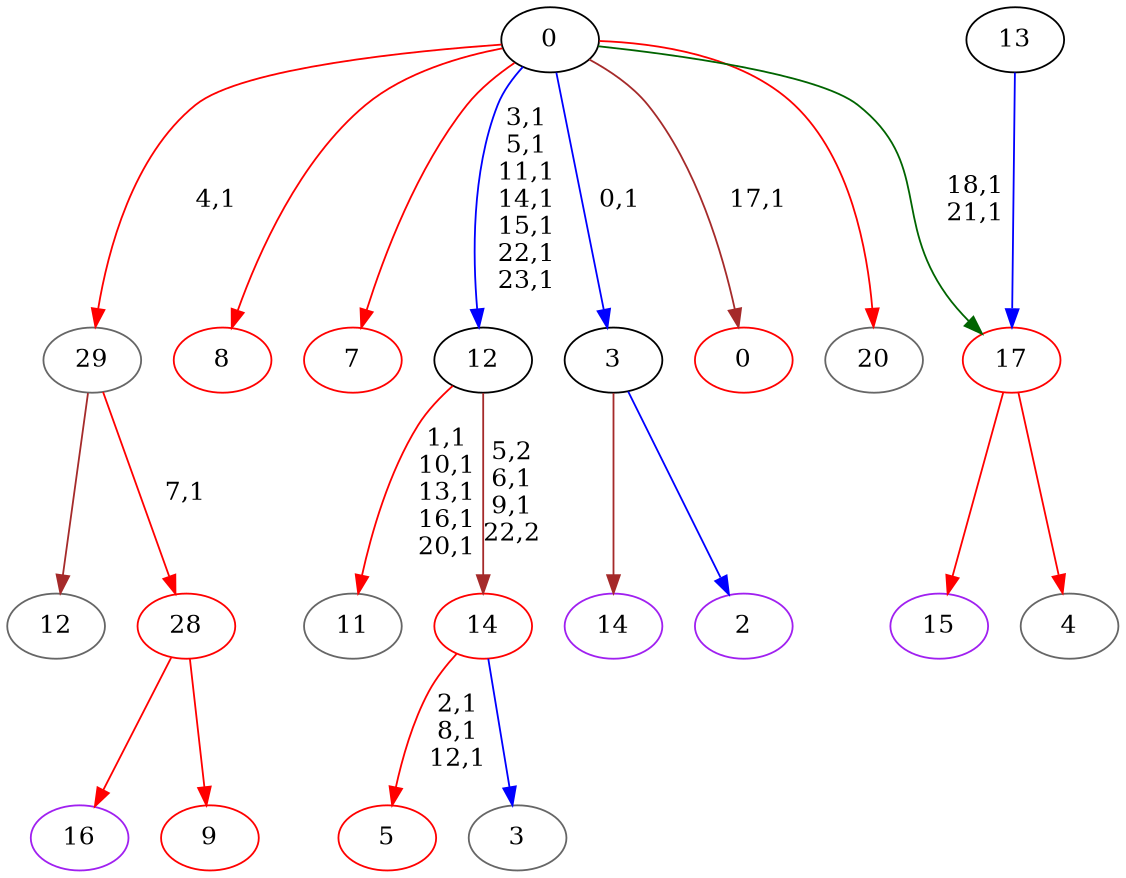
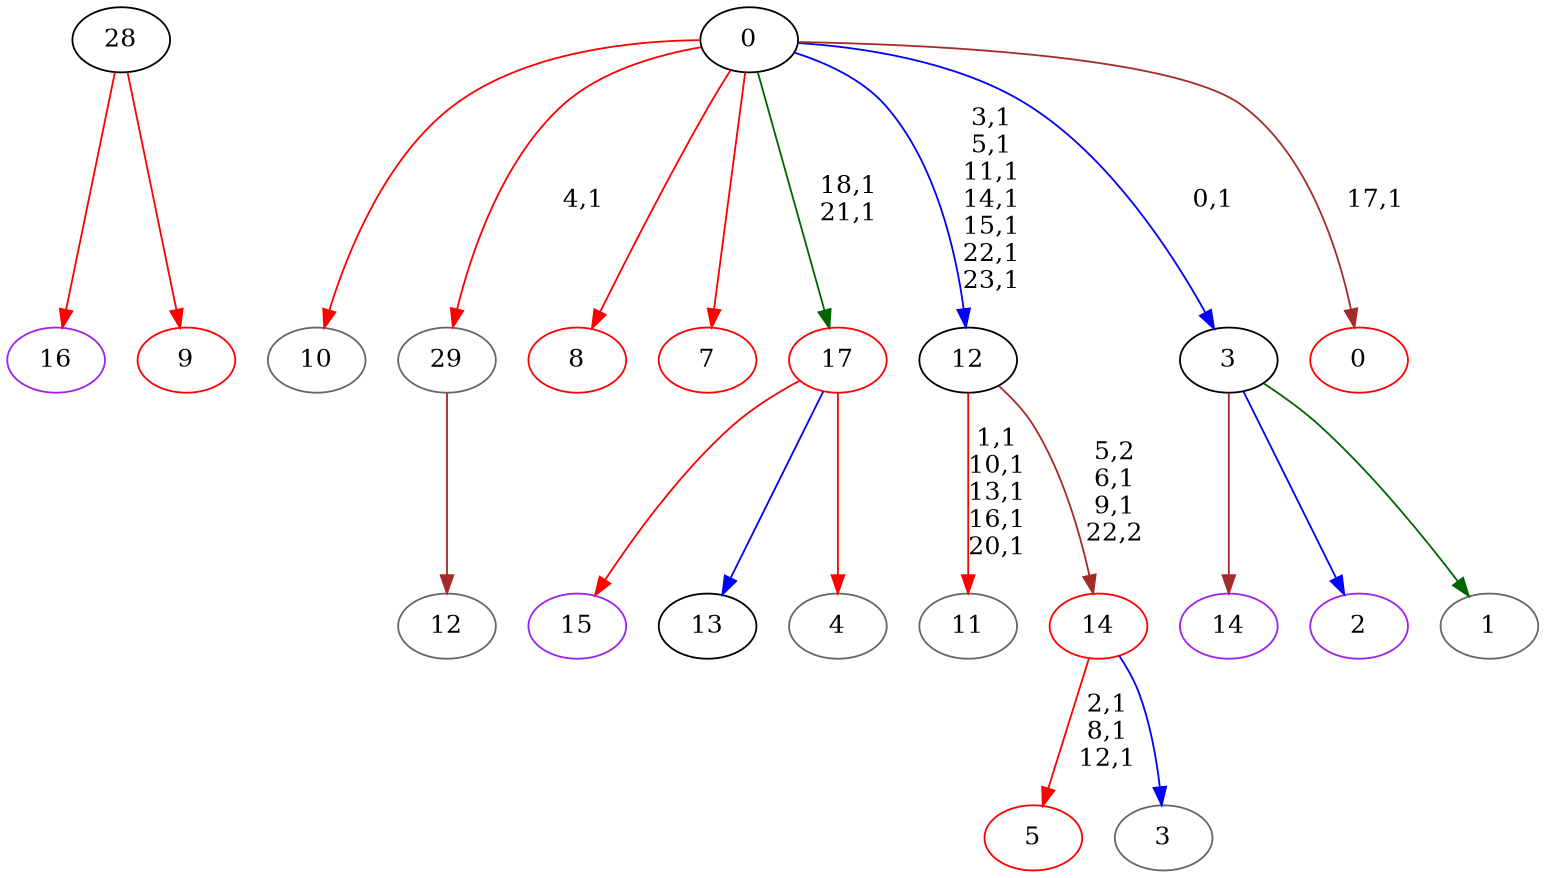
(1014, 190) -> (777, 485)
(874, 360) -> (317, 360)
(136, 484) -> none
(186, 626) -> (121, 40)
none -> (1489, 626)
